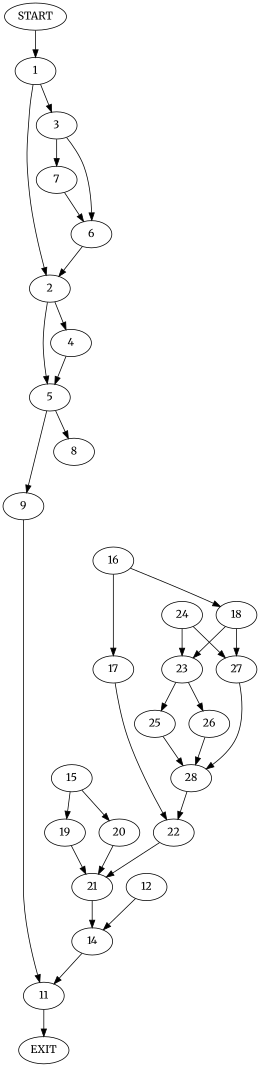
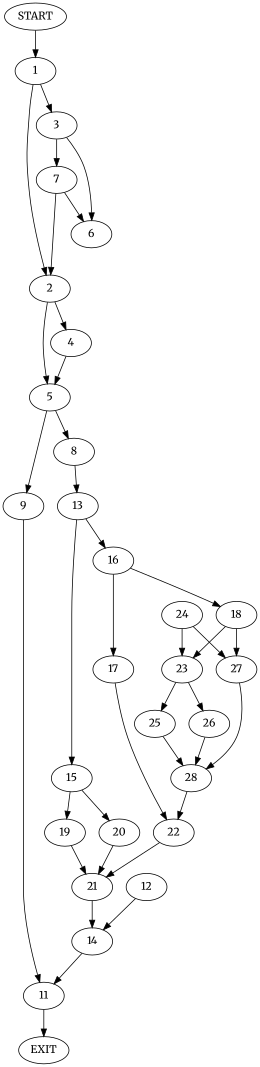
(73, 258) -> (54, 230)
none -> (78, 506)
